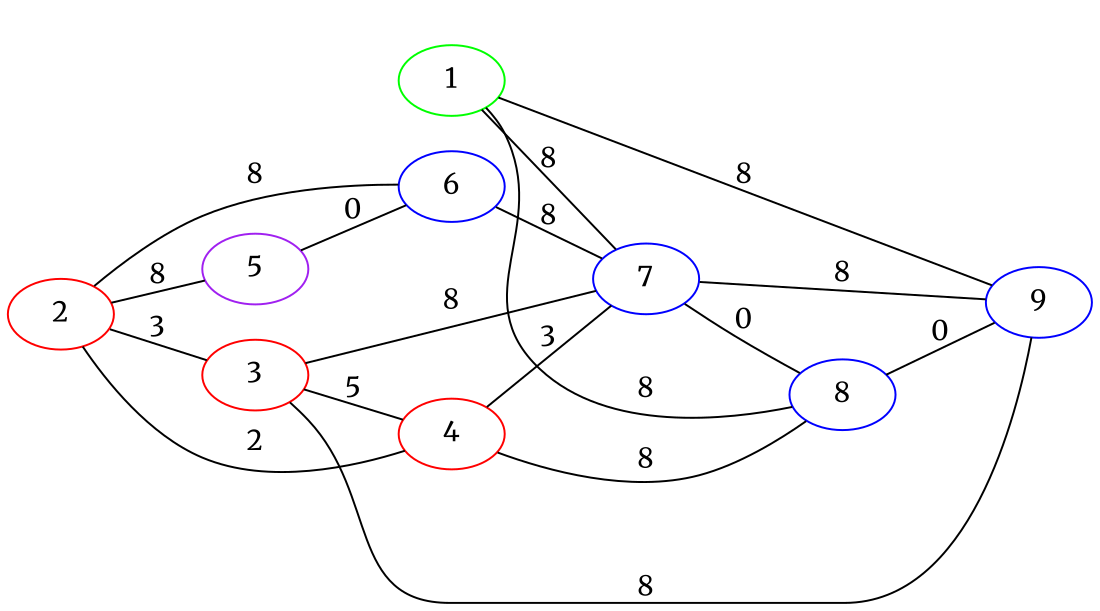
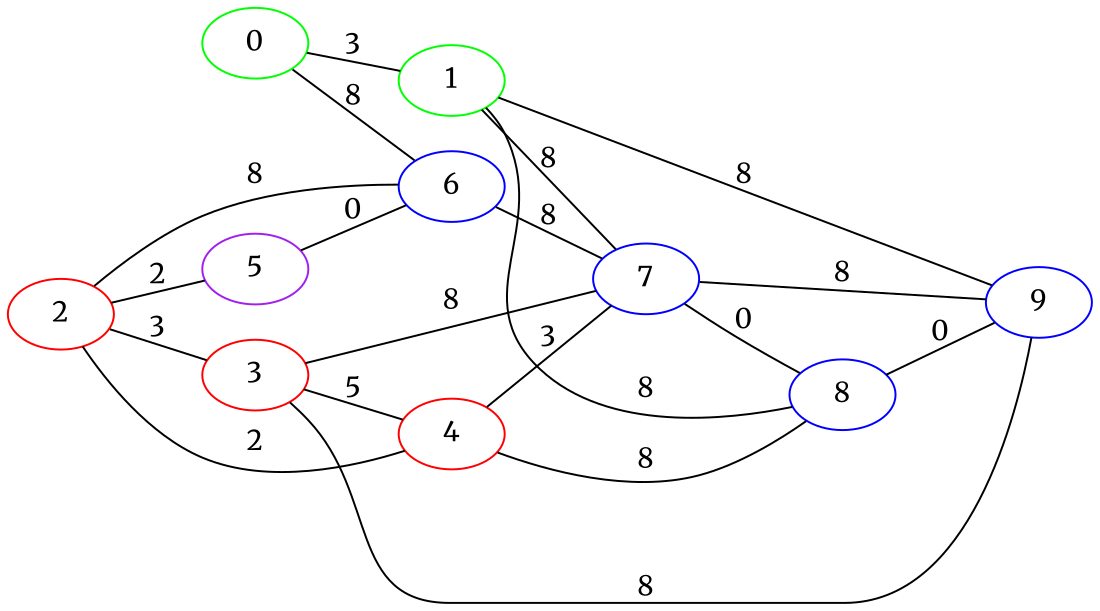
none -> (255, 43)
(158, 276) -> (158, 276)
